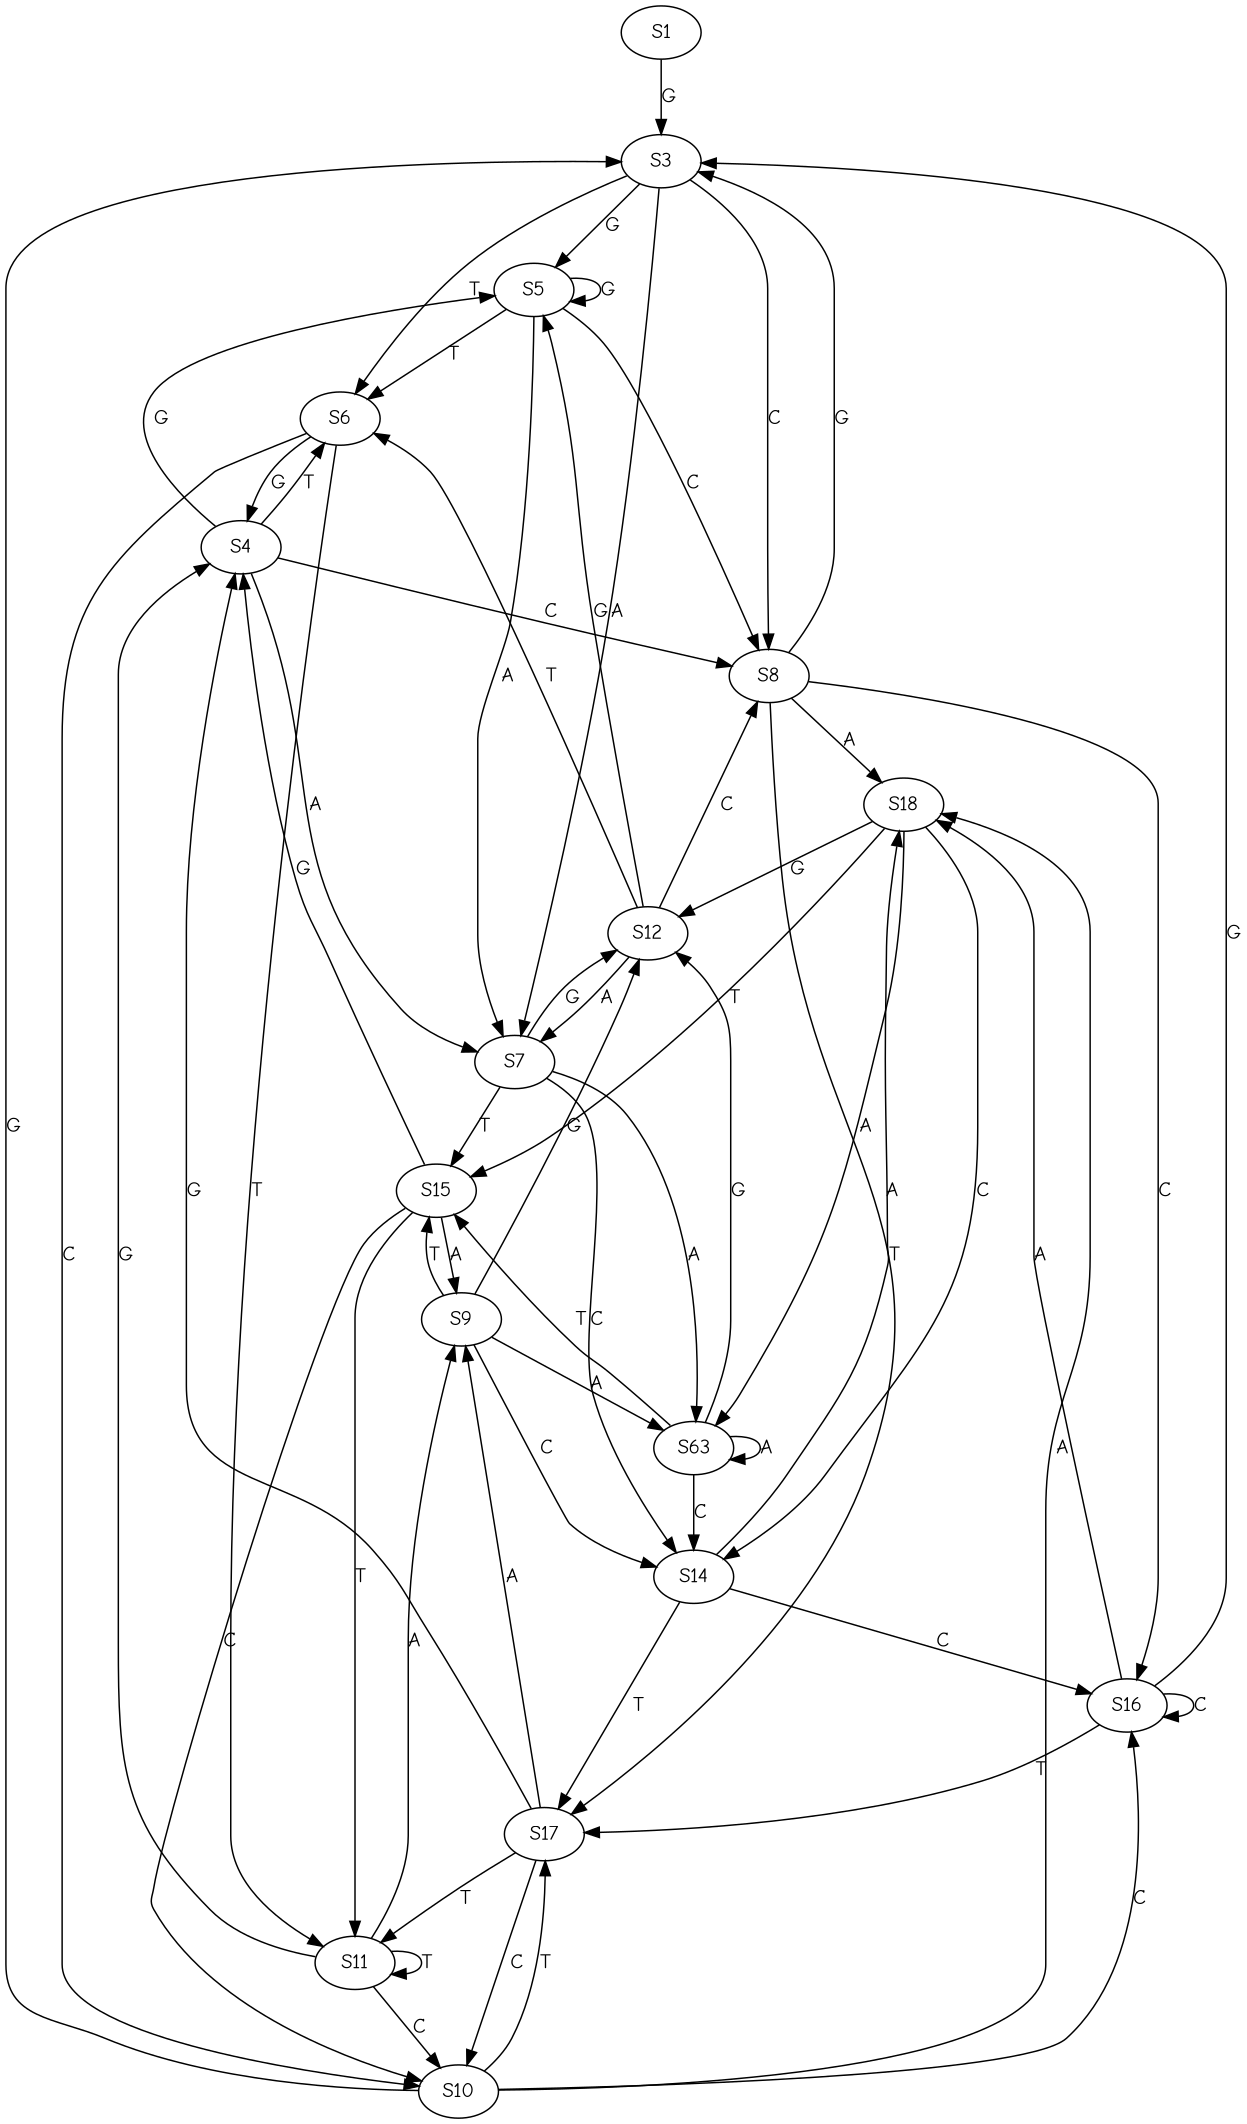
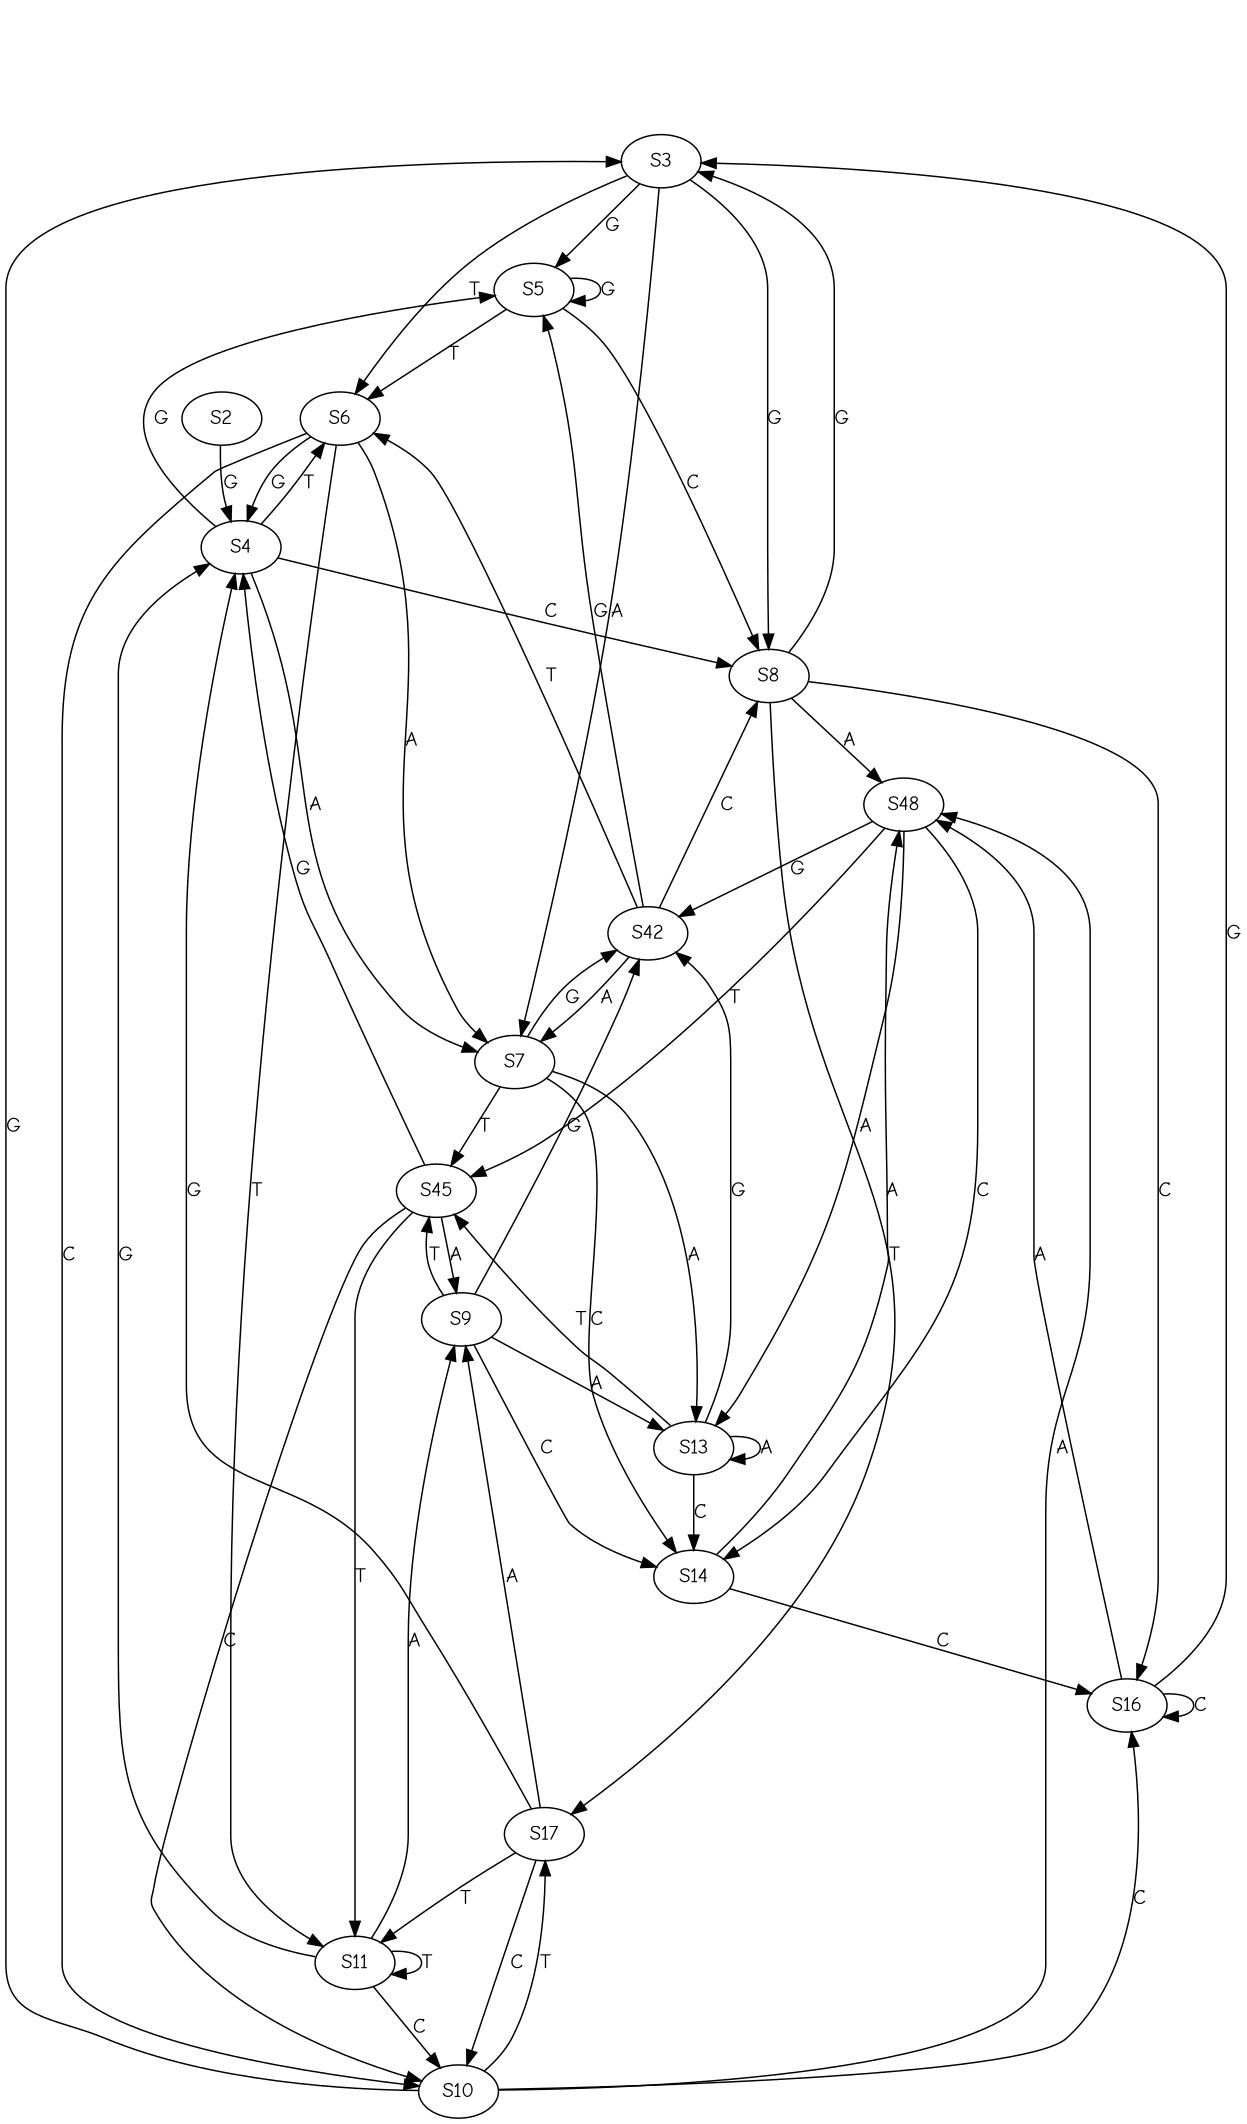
(661, 33) -> none
none -> (222, 419)
(774, 419) -> (774, 419)
(496, 670) -> (405, 741)
(904, 805) -> (904, 805)
(648, 933) -> (648, 933)
(436, 1191) -> (436, 1191)
(694, 1448) -> (694, 1448)
(623, 1699) -> none
(857, 1809) -> none
